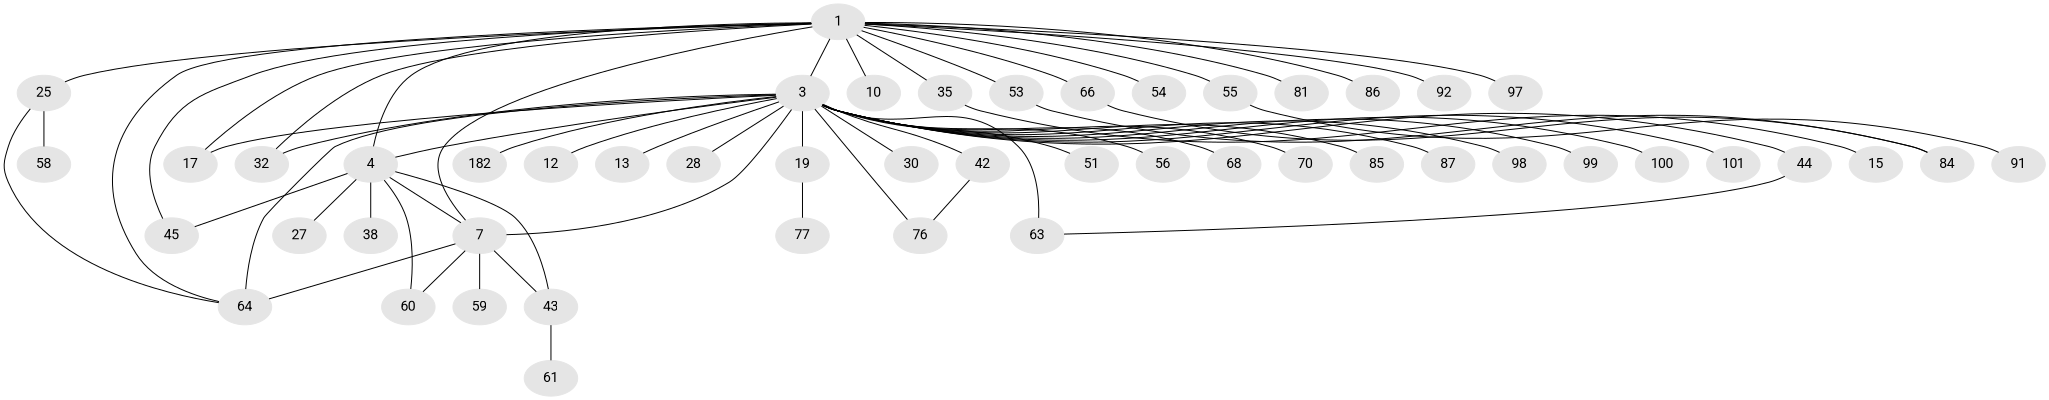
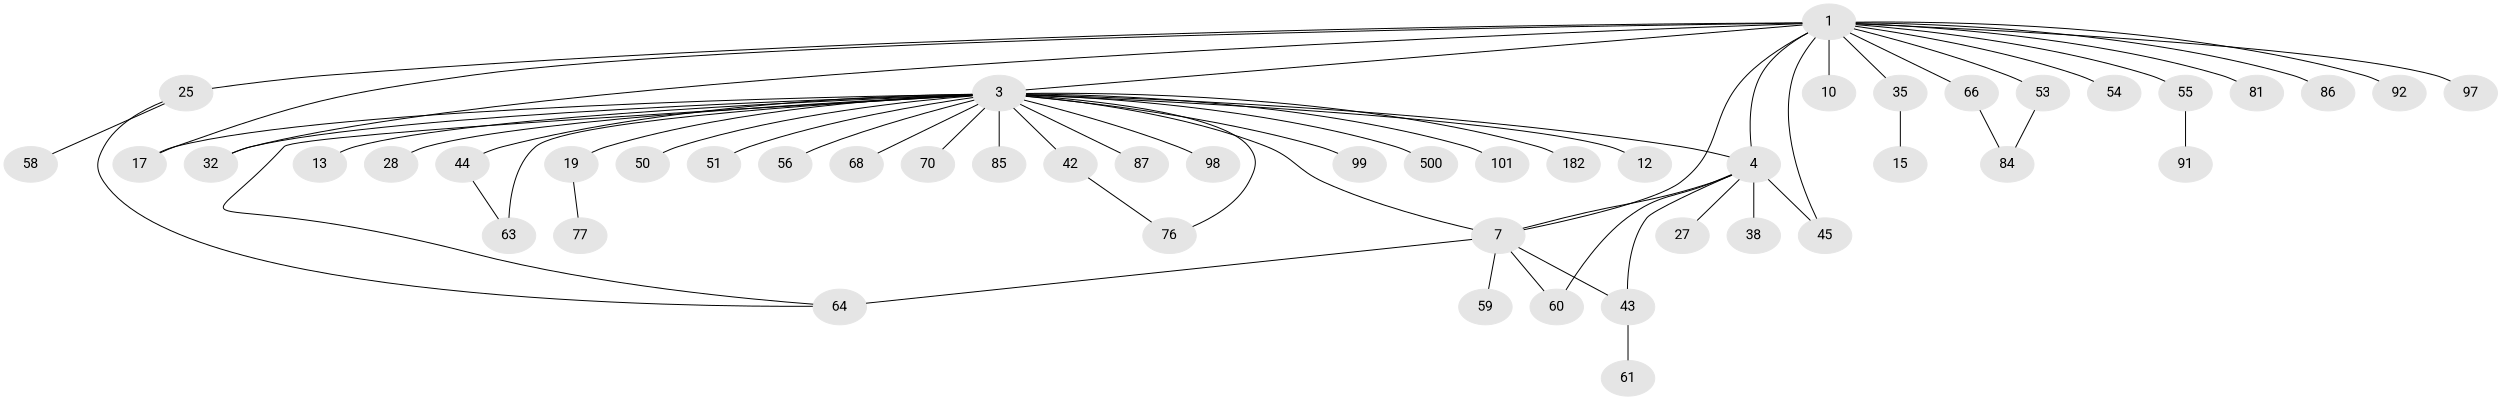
(201, 67) -> none
(911, 164) -> (643, 164)
(1662, 164) -> (1431, 164)
